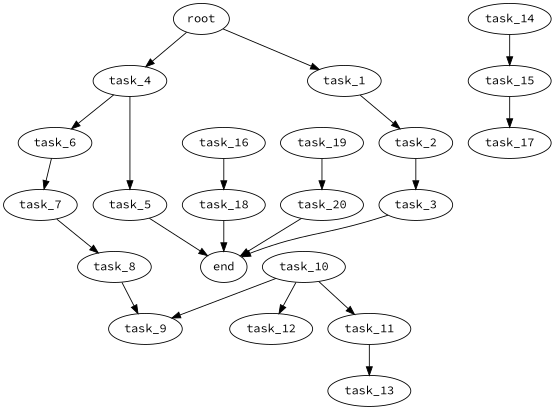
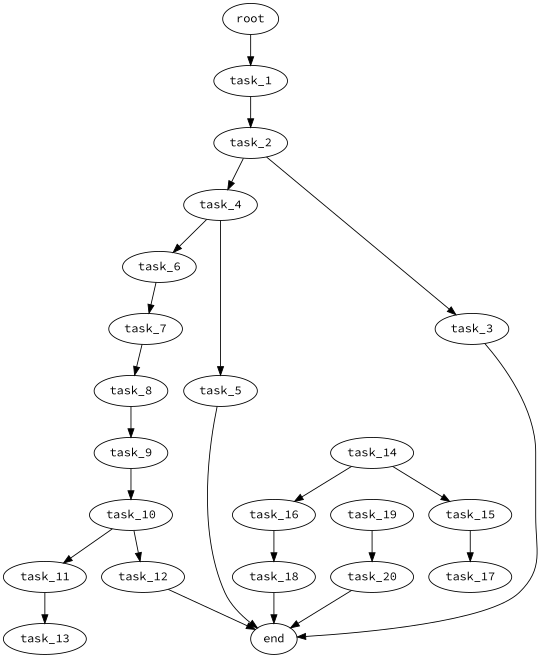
(169, 47) -> (238, 170)
(228, 297) -> (131, 480)
none -> (327, 482)
none -> (208, 608)
